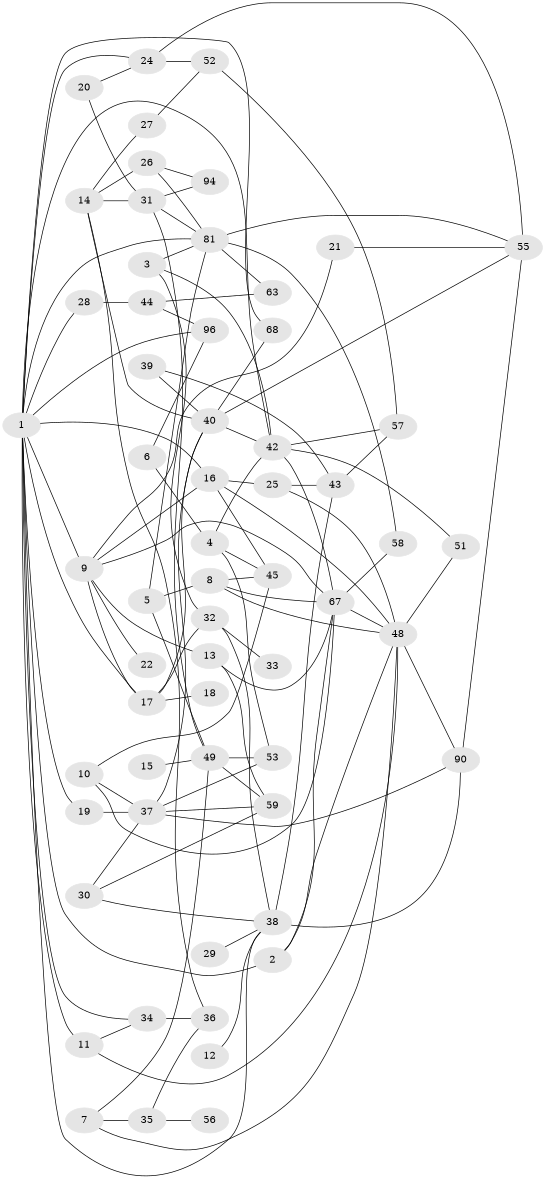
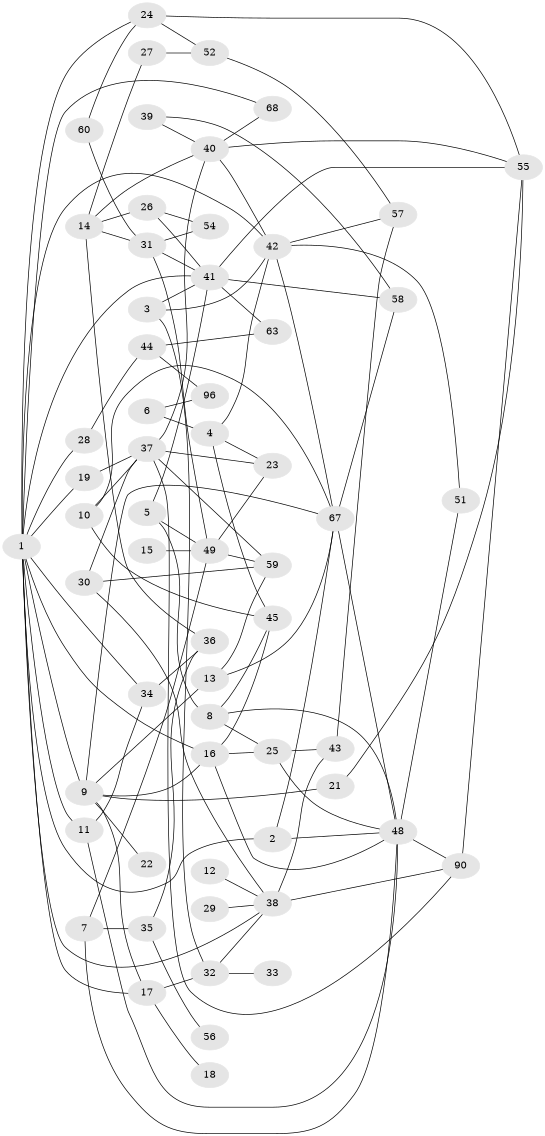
(84, 88) -> (84, 130)
(210, 182) -> (210, 227)
(210, 240) -> (210, 277)
(105, 360) -> none
(257, 407) -> (295, 178)
(184, 564) -> none
(271, 598) -> (241, 734)
(273, 758) -> (273, 466)
